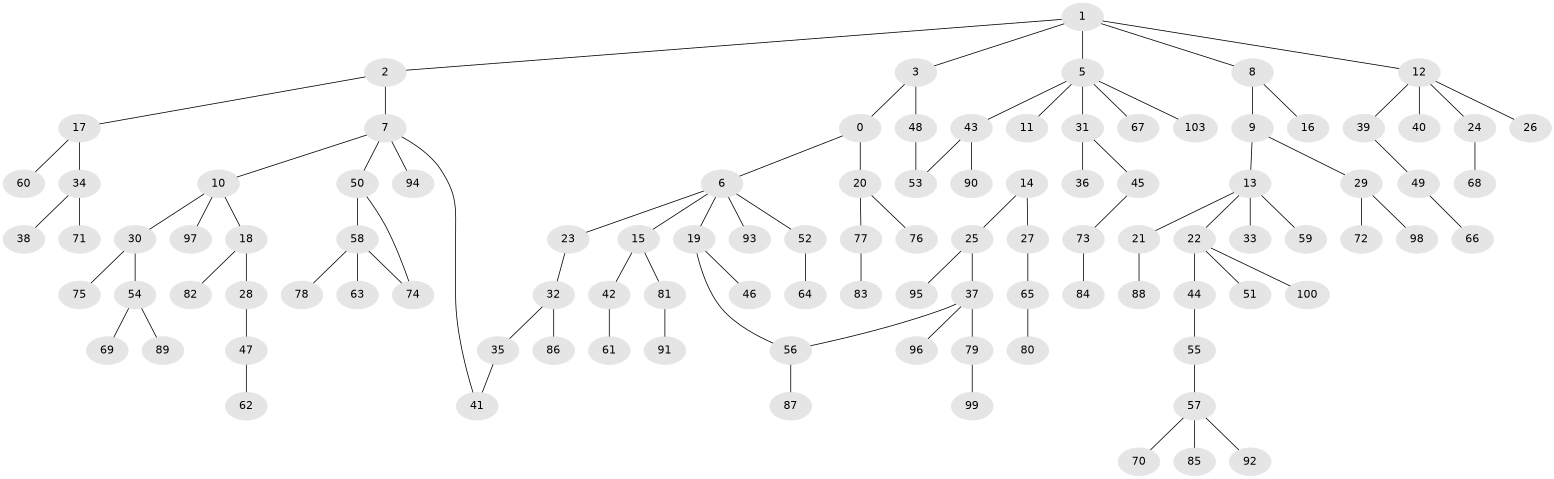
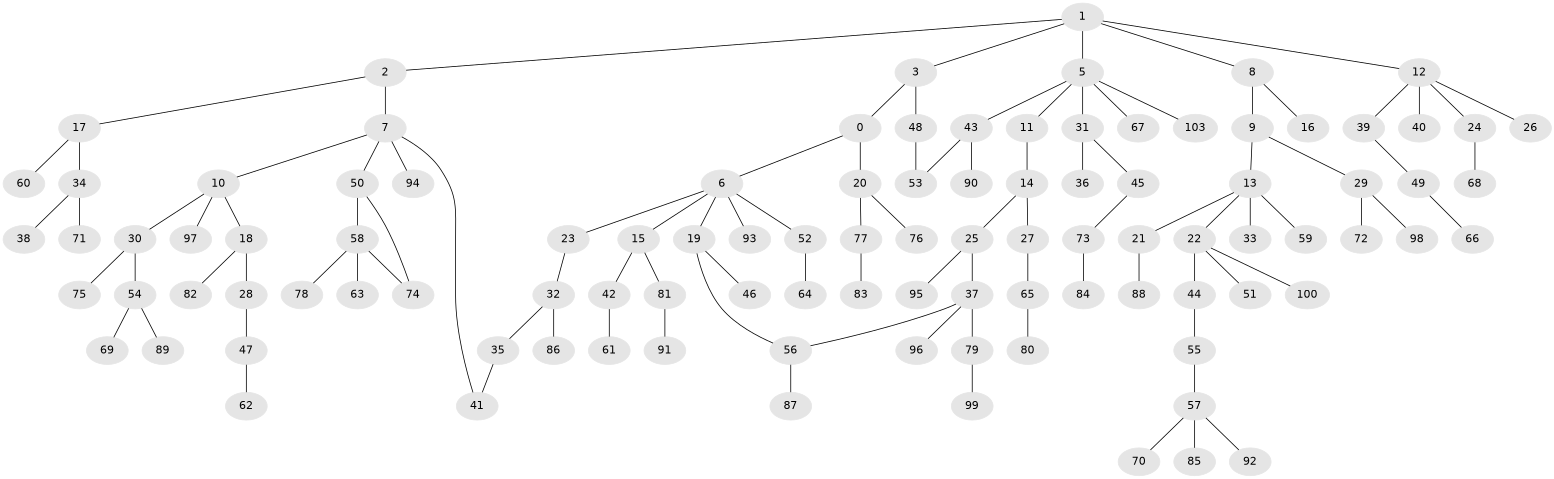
none -> (1027, 156)
